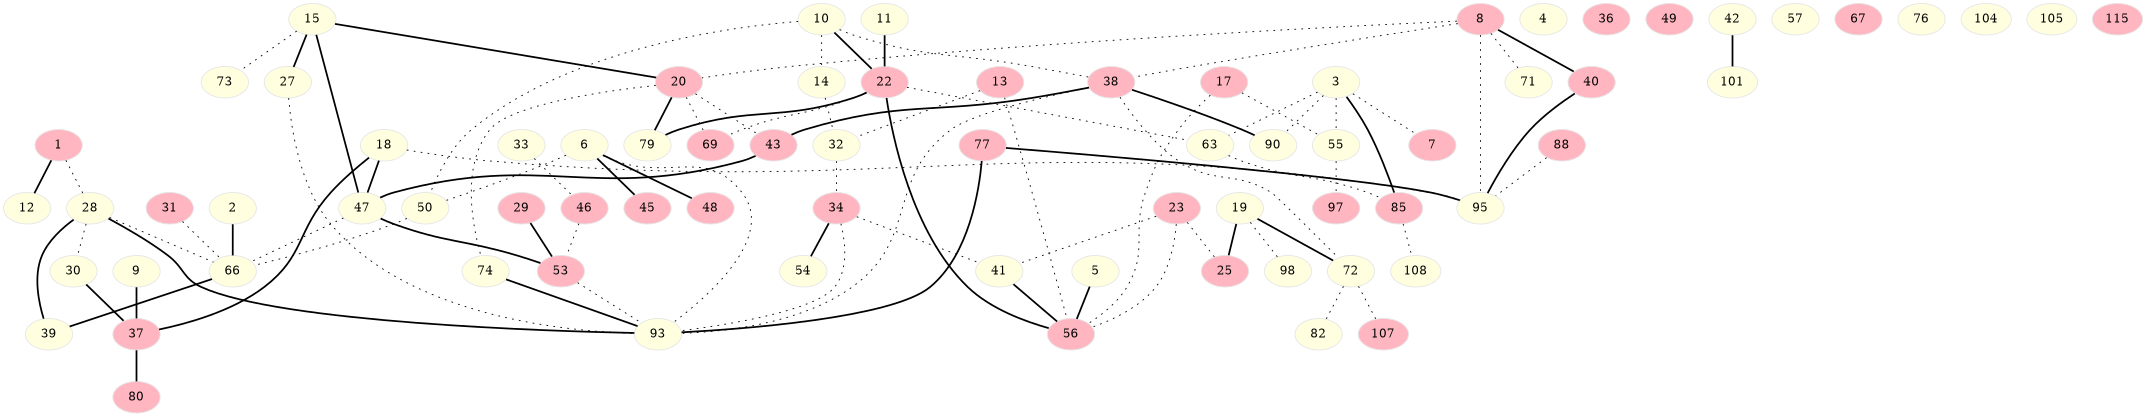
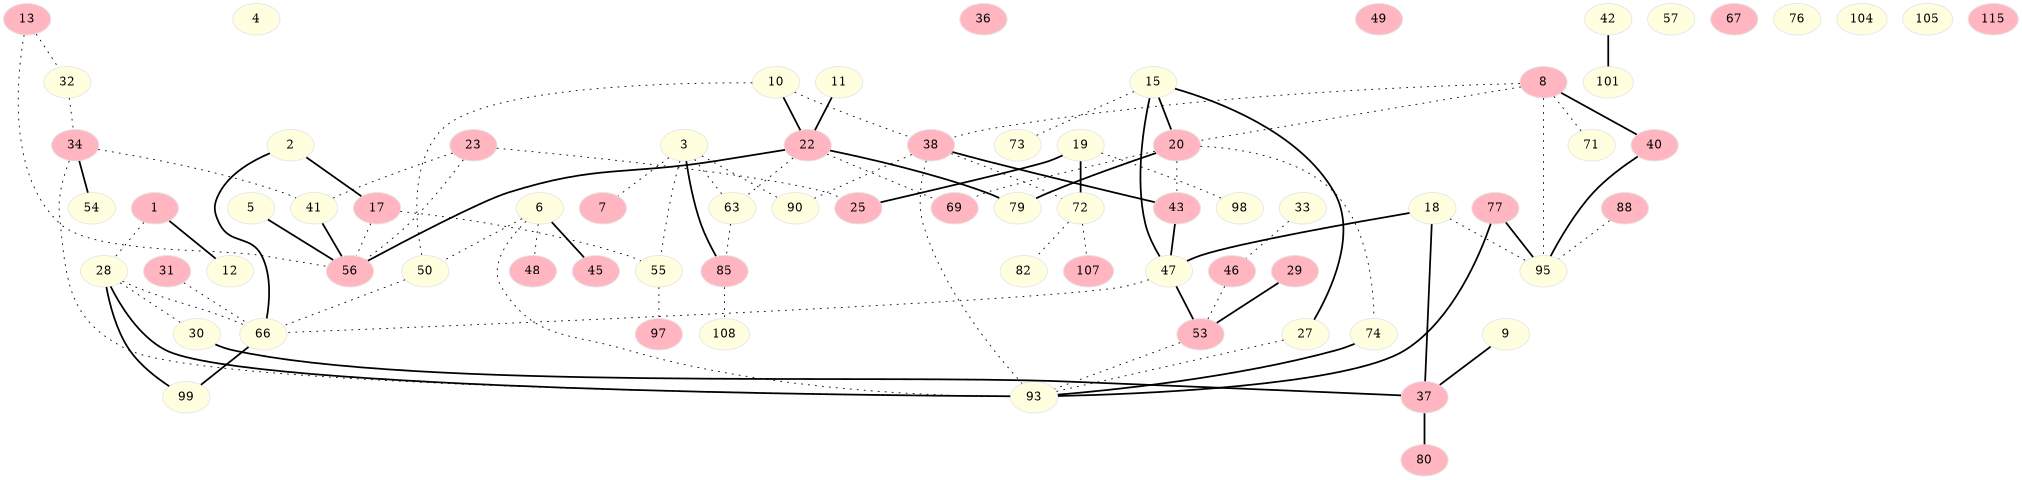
(822, 82) -> none
(1188, 109) -> (863, 176)
none -> (334, 177)
(659, 182) -> (536, 240)
(49, 334) -> (186, 397)
